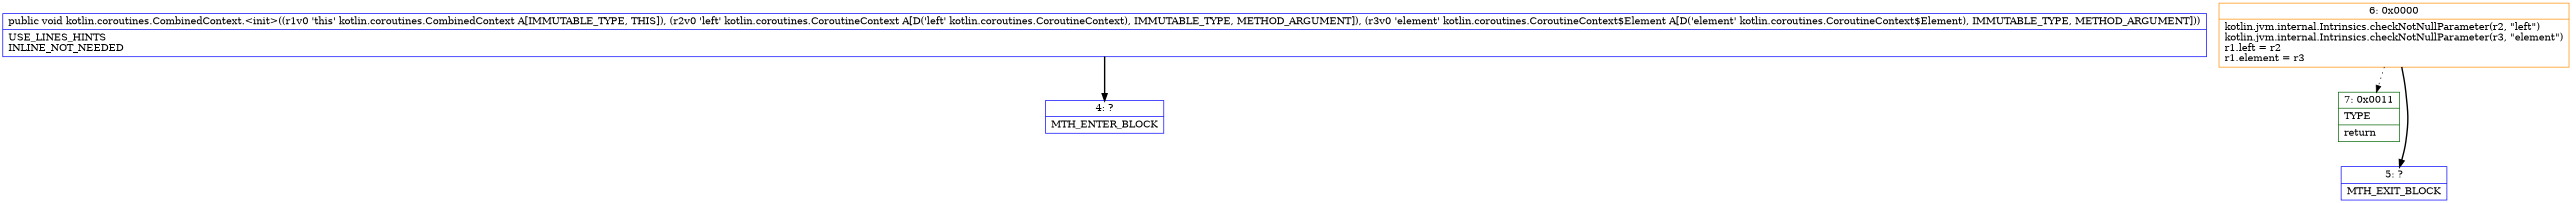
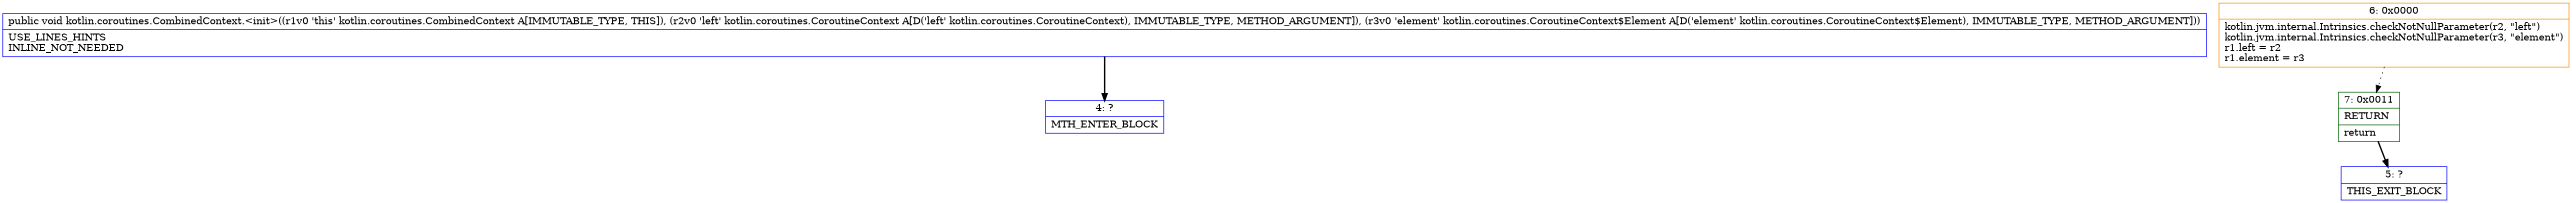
(2408, 114) -> (2382, 151)
(2357, 116) -> (2367, 116)
(2394, 191) -> (2394, 191)
